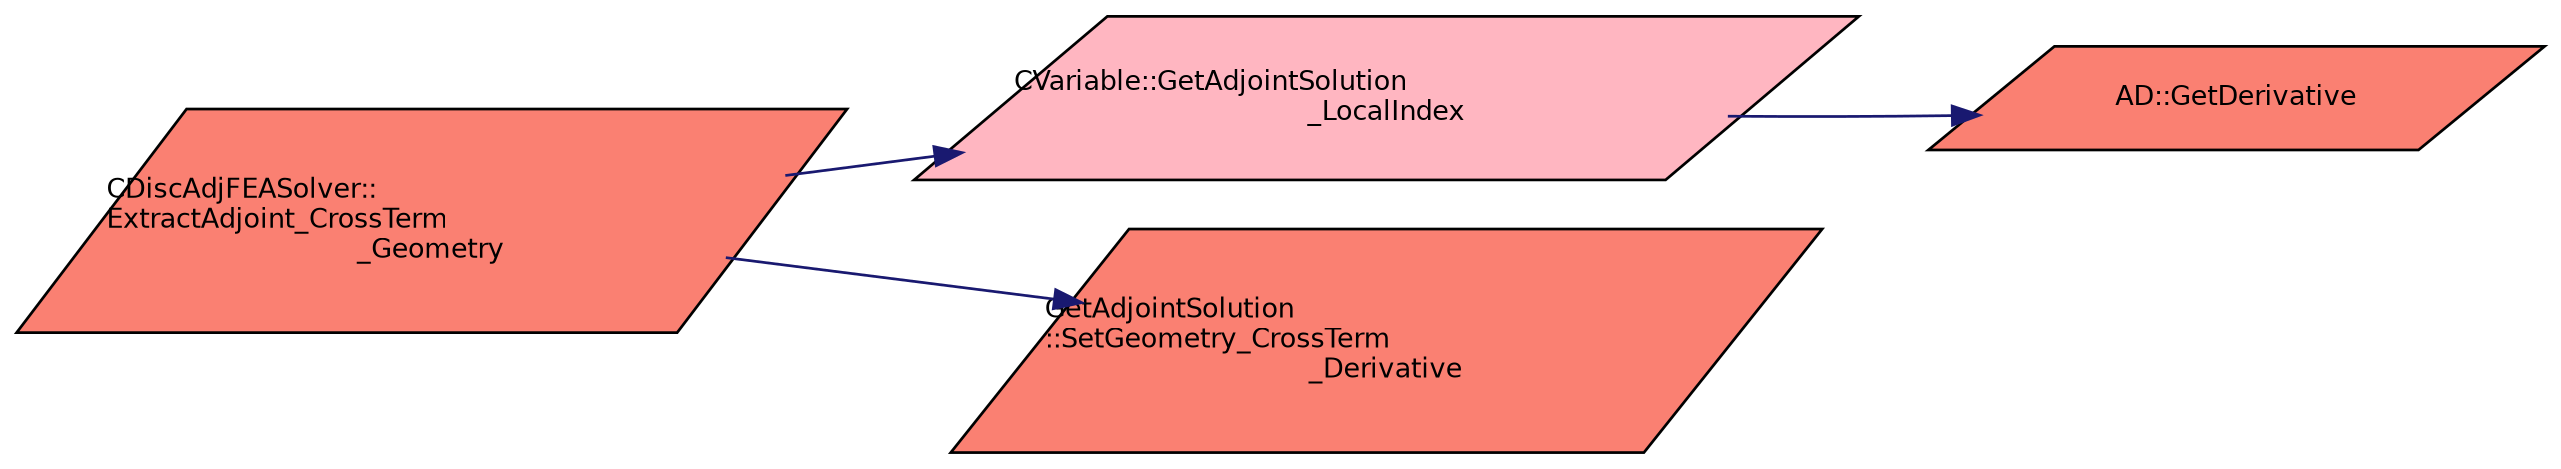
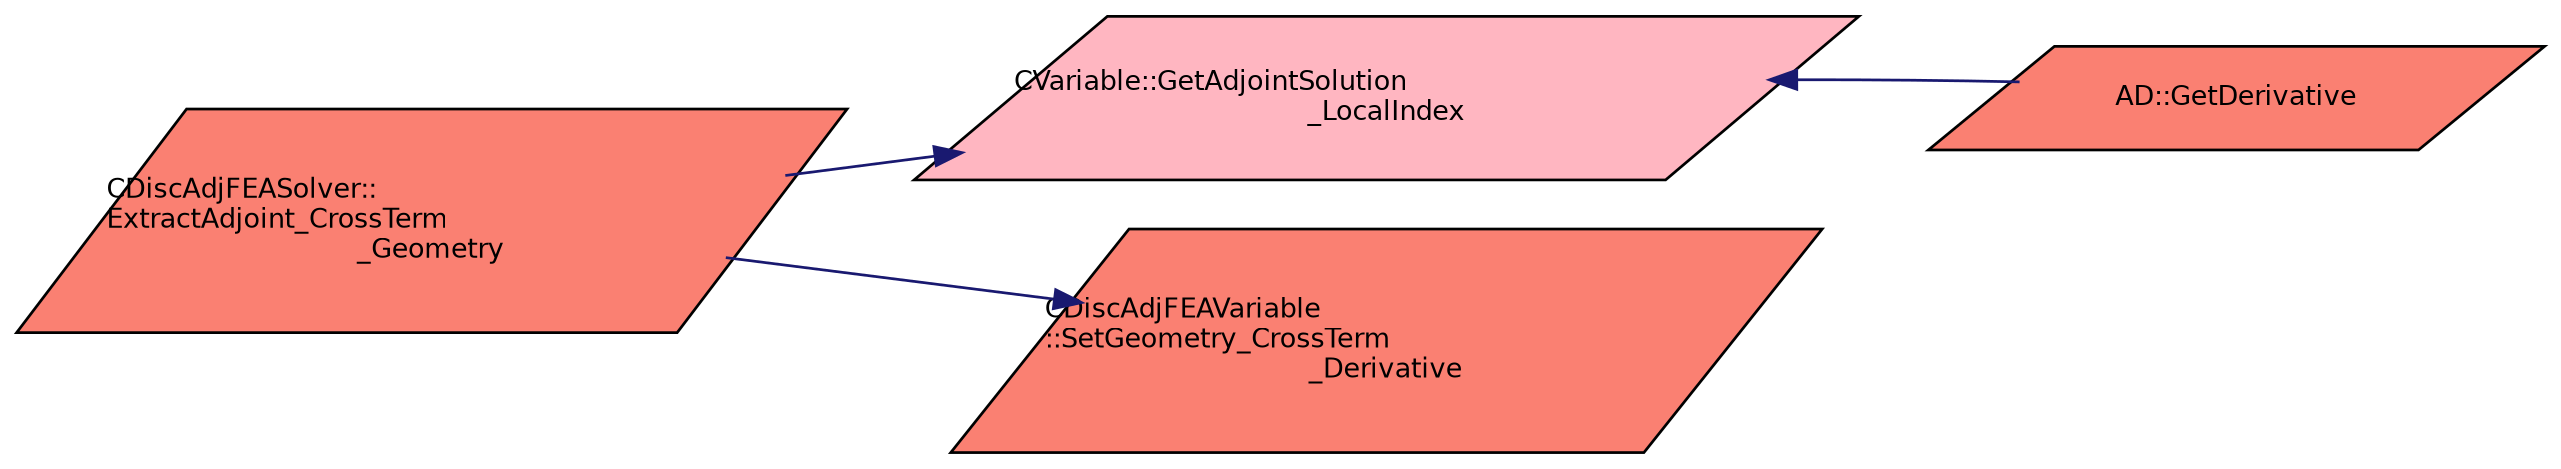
(1840, 117) -> (1909, 80)
(1386, 341) -> (1386, 341)
